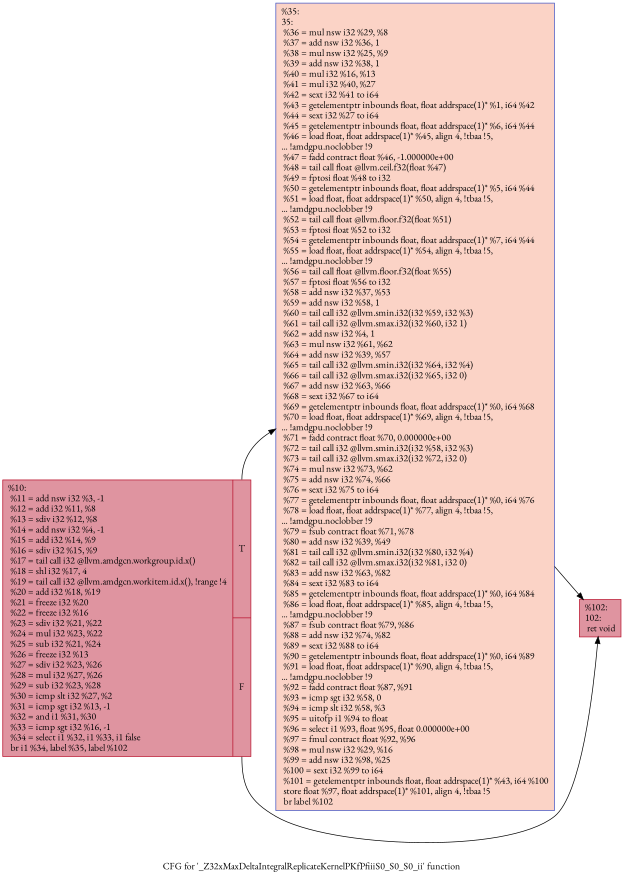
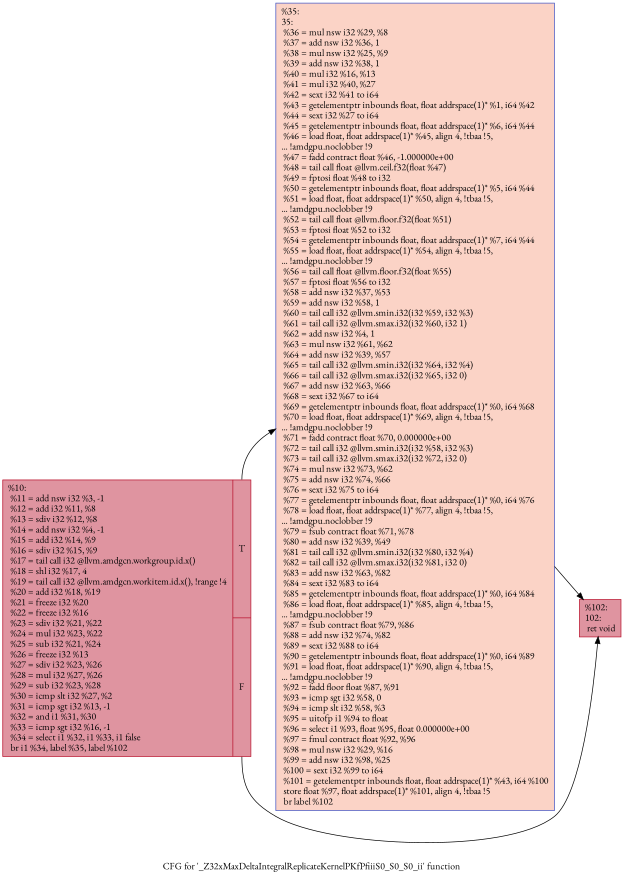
(347, 687) -> (341, 687)
